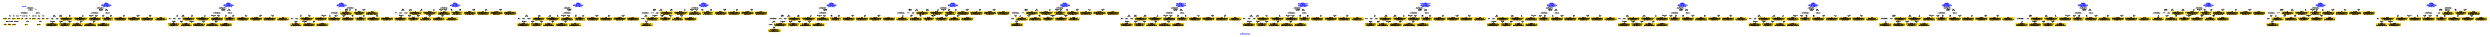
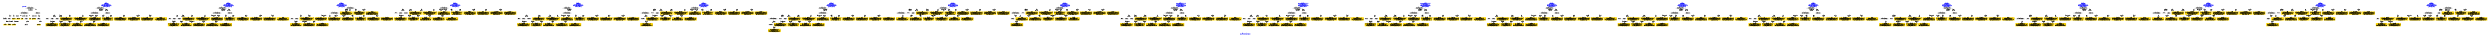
(5, 19) -> (5, 19)
(43, 19) -> none
(26, 25) -> (26, 25)
